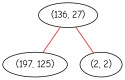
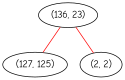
(68, 15) -> (68, 15)
(35, 65) -> (35, 65)
